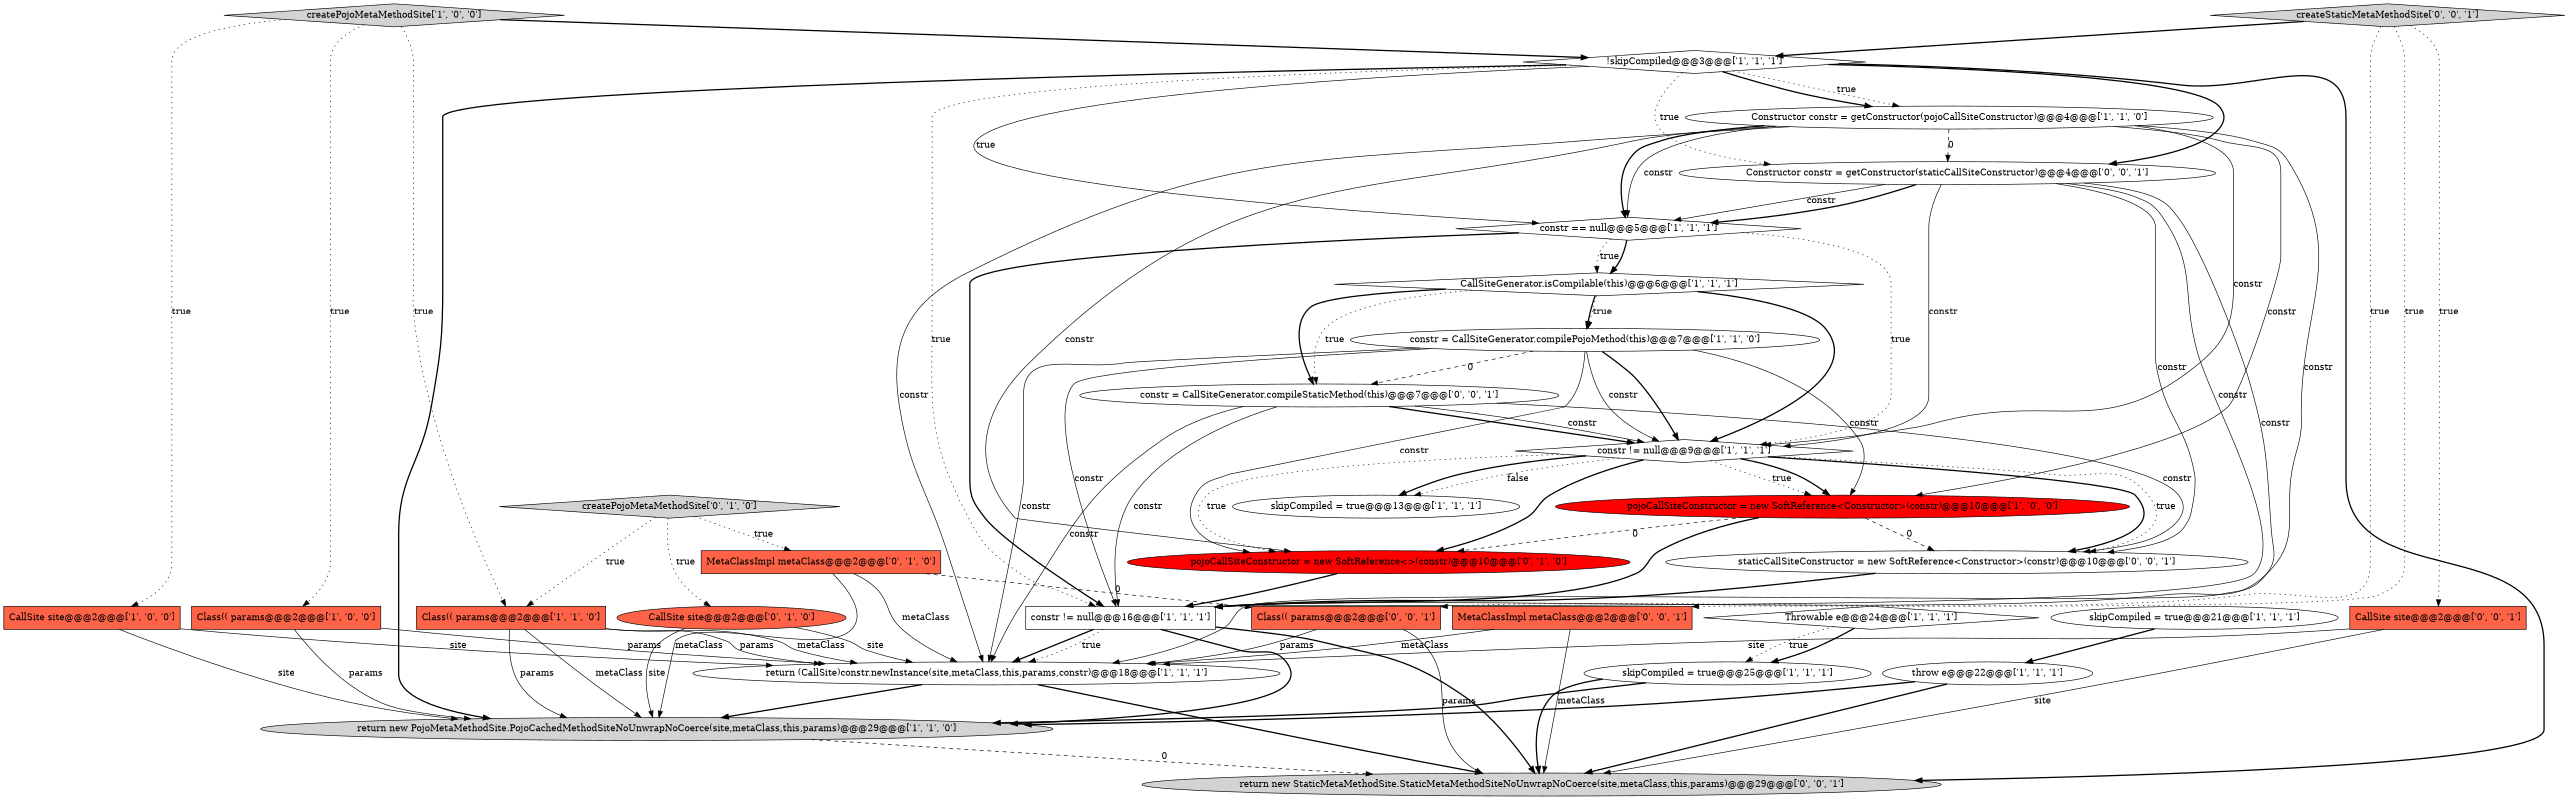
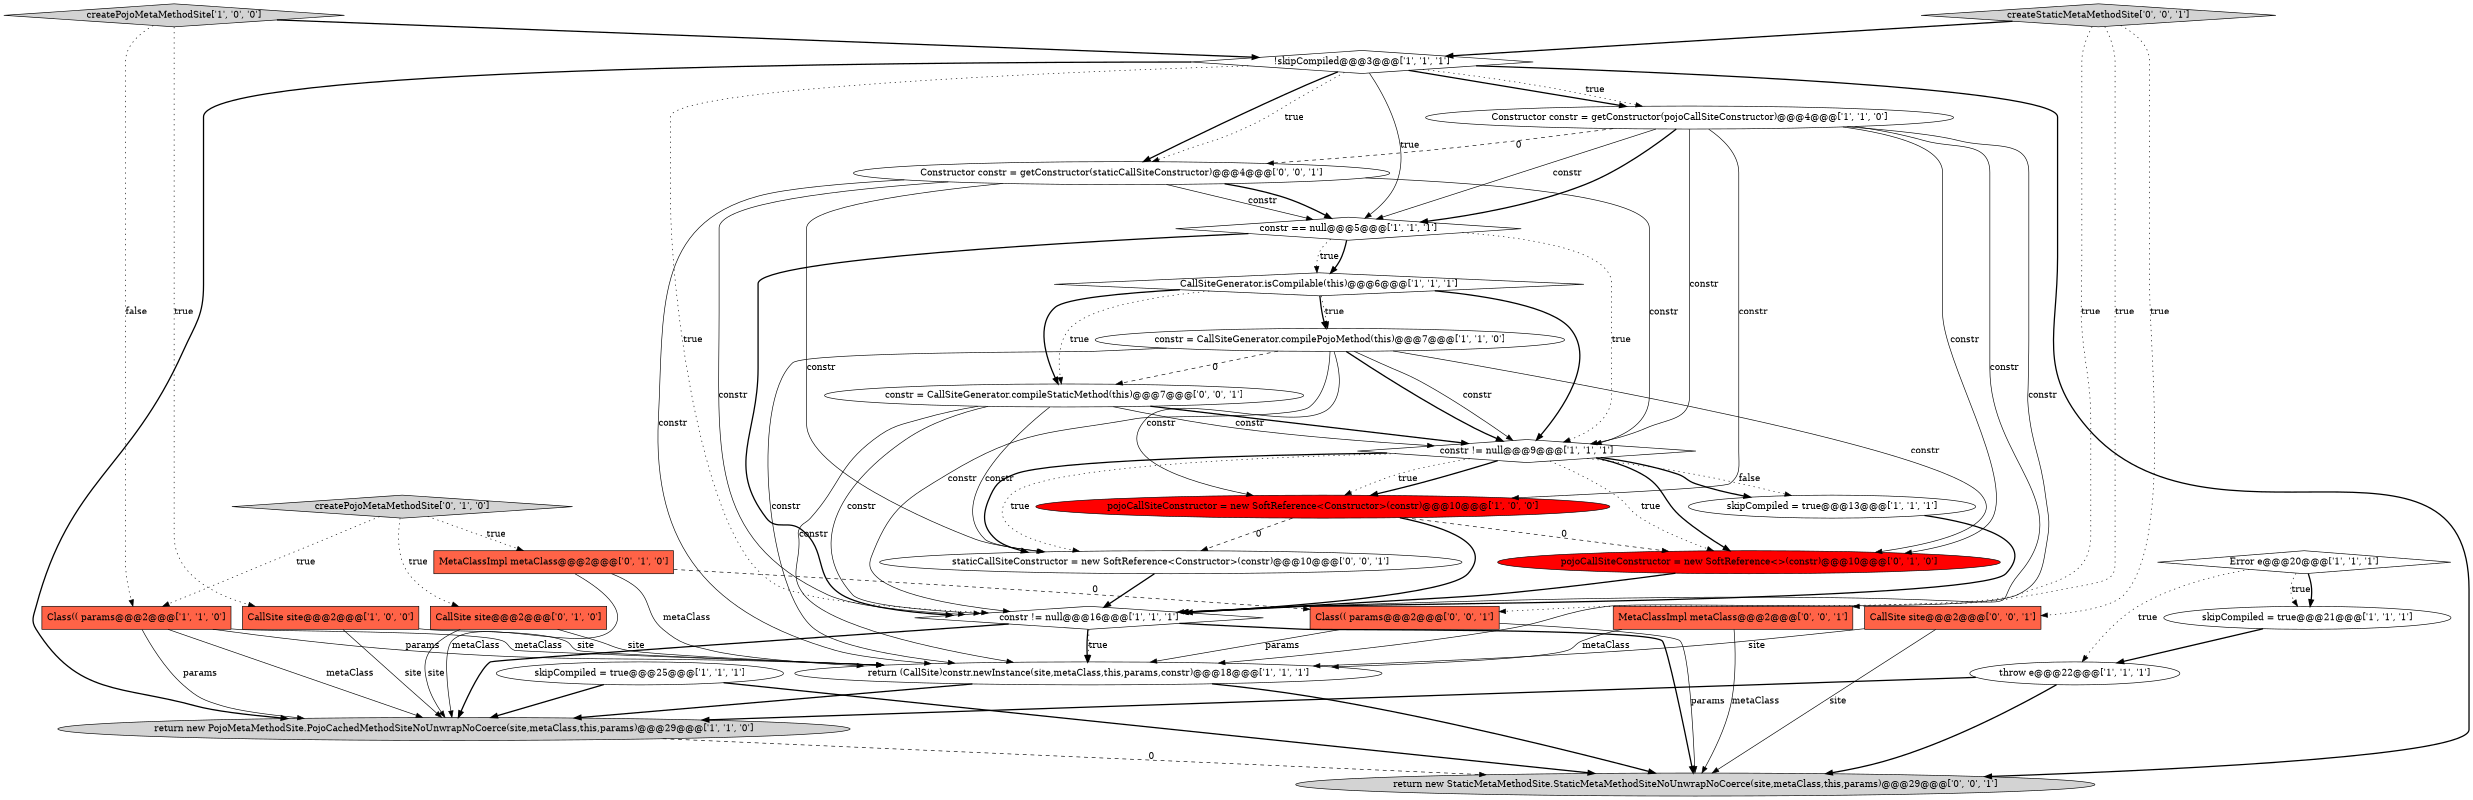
(424, 312) -> (136, 312)
none -> (2304, 562)
none -> (1825, 594)
(286, 618) -> none
(732, 618) -> (518, 618)
(1121, 618) -> (1089, 618)
(1871, 618) -> none
